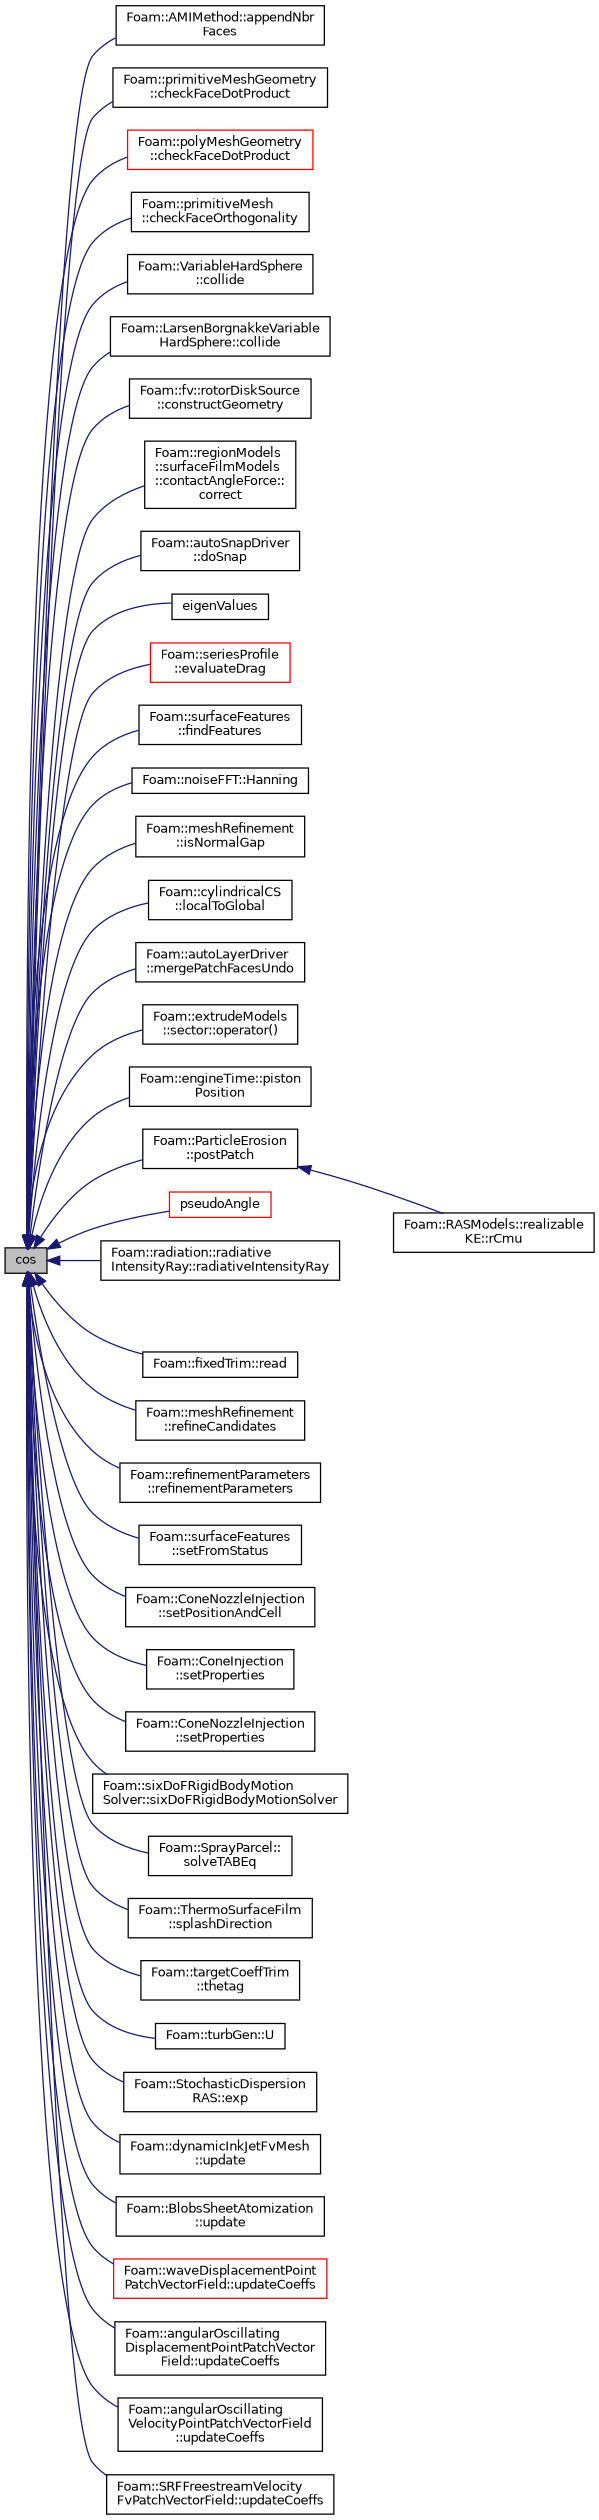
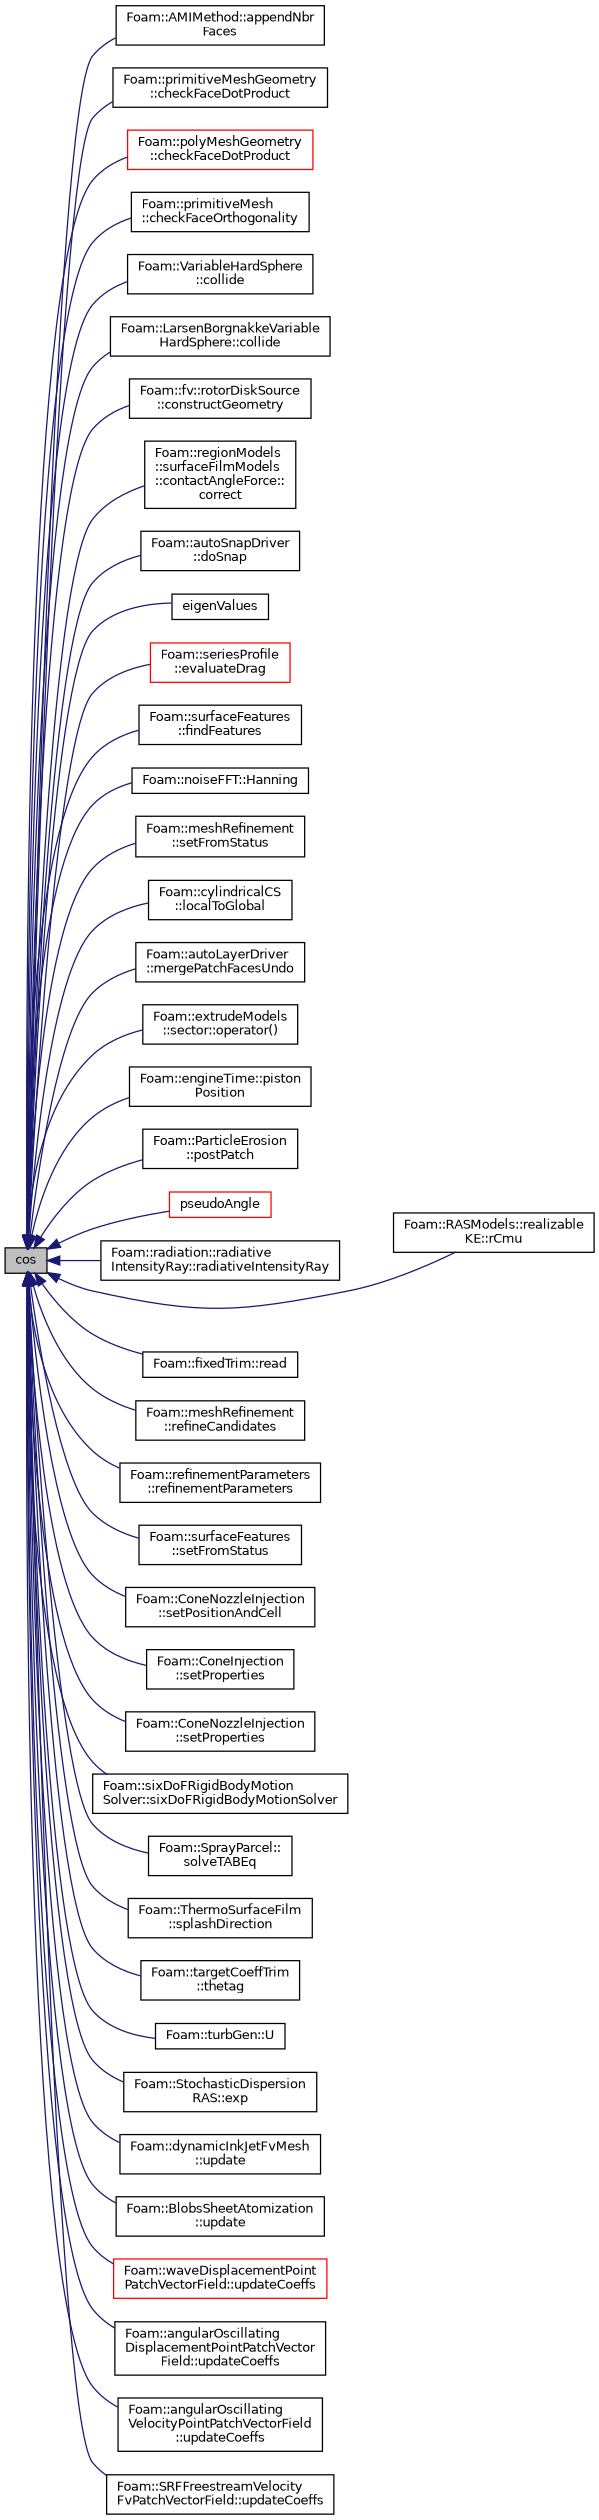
(220, 837) -> (220, 837)
(378, 1190) -> (260, 1306)
